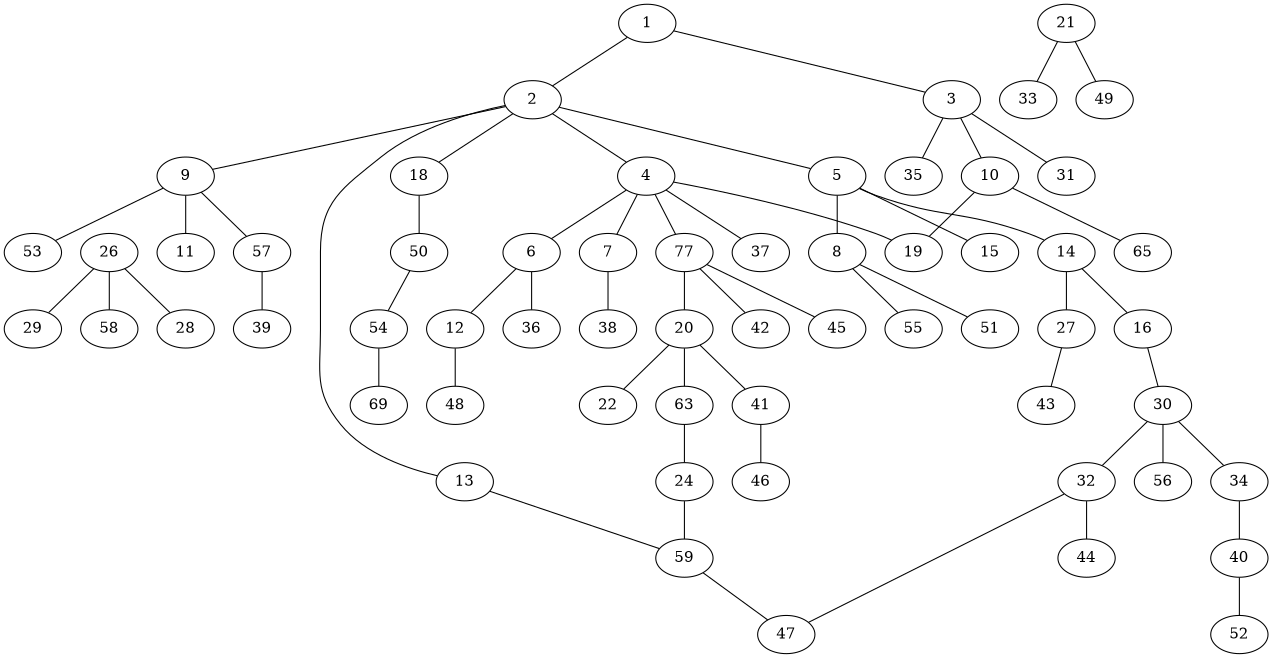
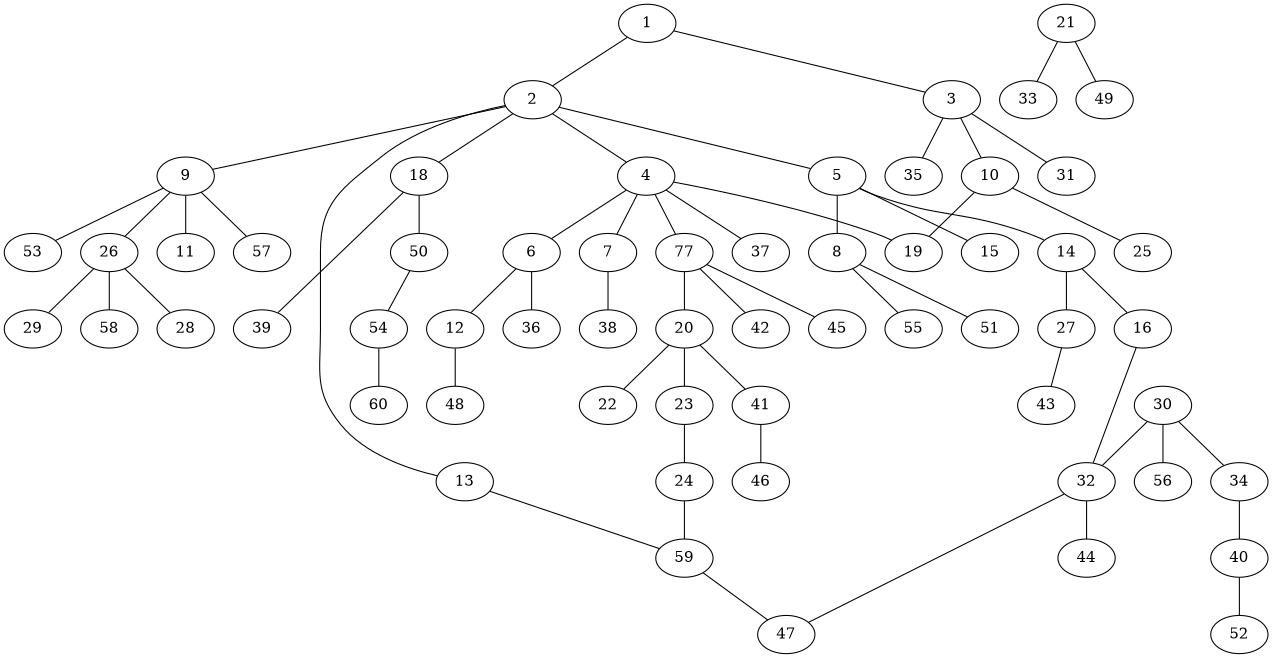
none -> (148, 214)
(1143, 253) -> (1143, 253)
(262, 291) -> (341, 252)
(1153, 367) -> (1115, 405)
(379, 405) -> (379, 405)
(684, 405) -> (684, 405)
